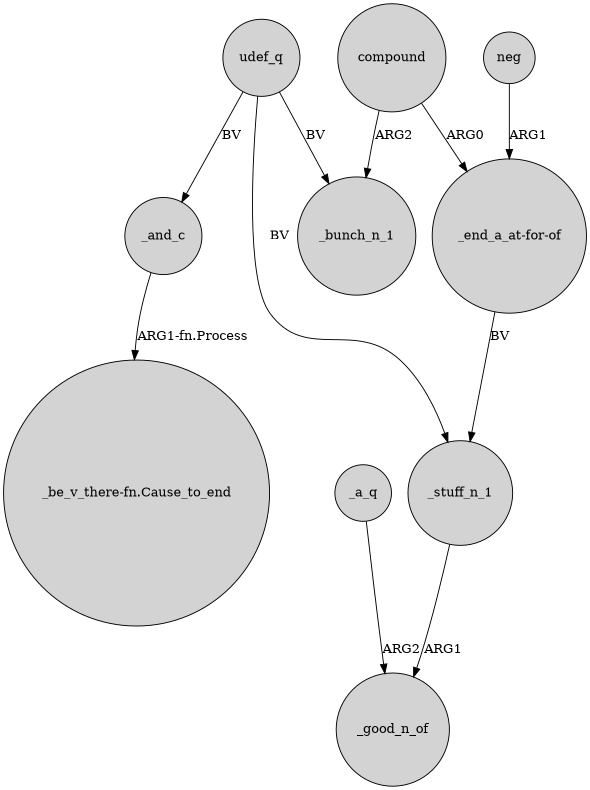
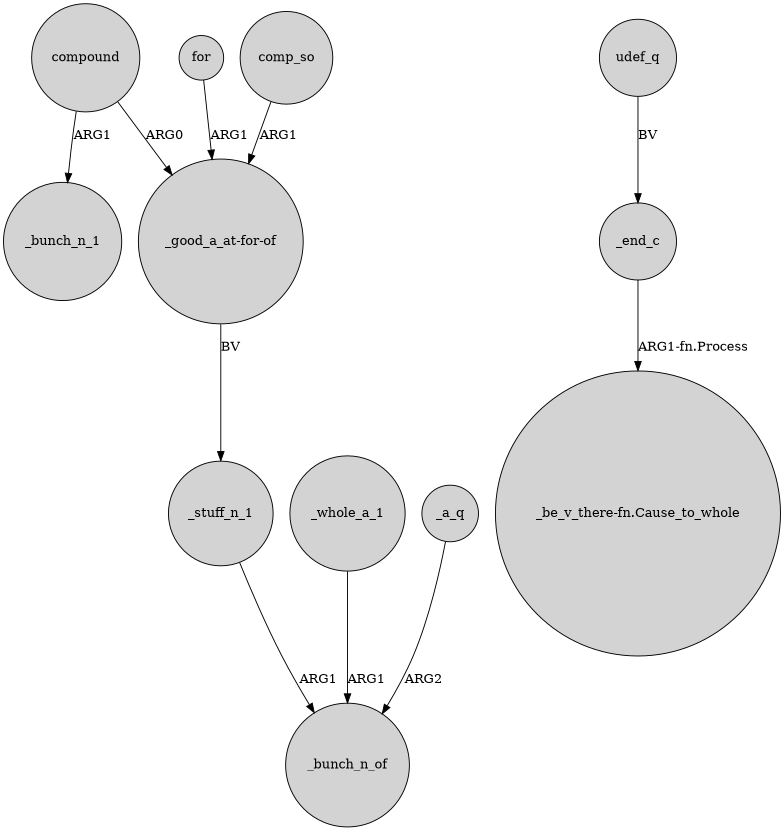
none -> (286, 58)
(509, 58) -> (201, 58)
(302, 134) -> none
(394, 136) -> (93, 136)
(163, 236) -> (638, 241)
(509, 236) -> (221, 241)
(274, 317) -> none
(137, 493) -> (638, 513)
none -> (348, 513)
(393, 730) -> (348, 765)
